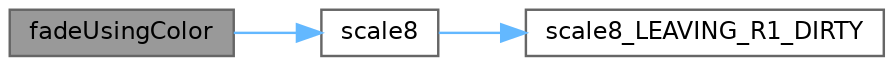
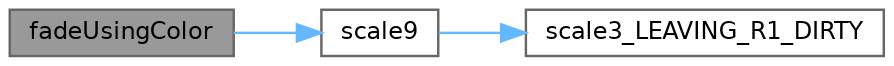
(380, 33) -> (380, 33)
(705, 33) -> (705, 33)
